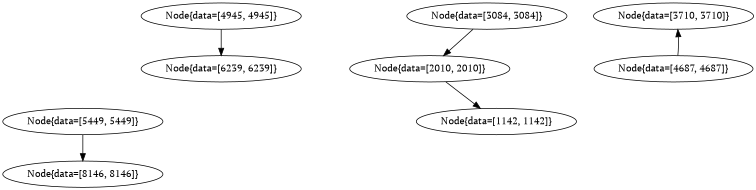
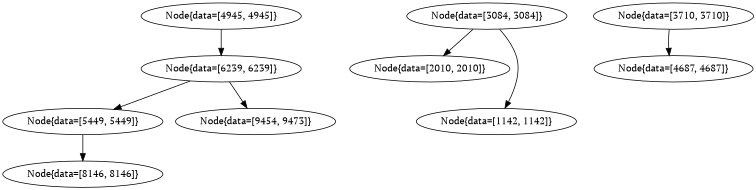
(678, 46) -> (669, 39)
(460, 93) -> (518, 64)
none -> (155, 94)
none -> (256, 122)
